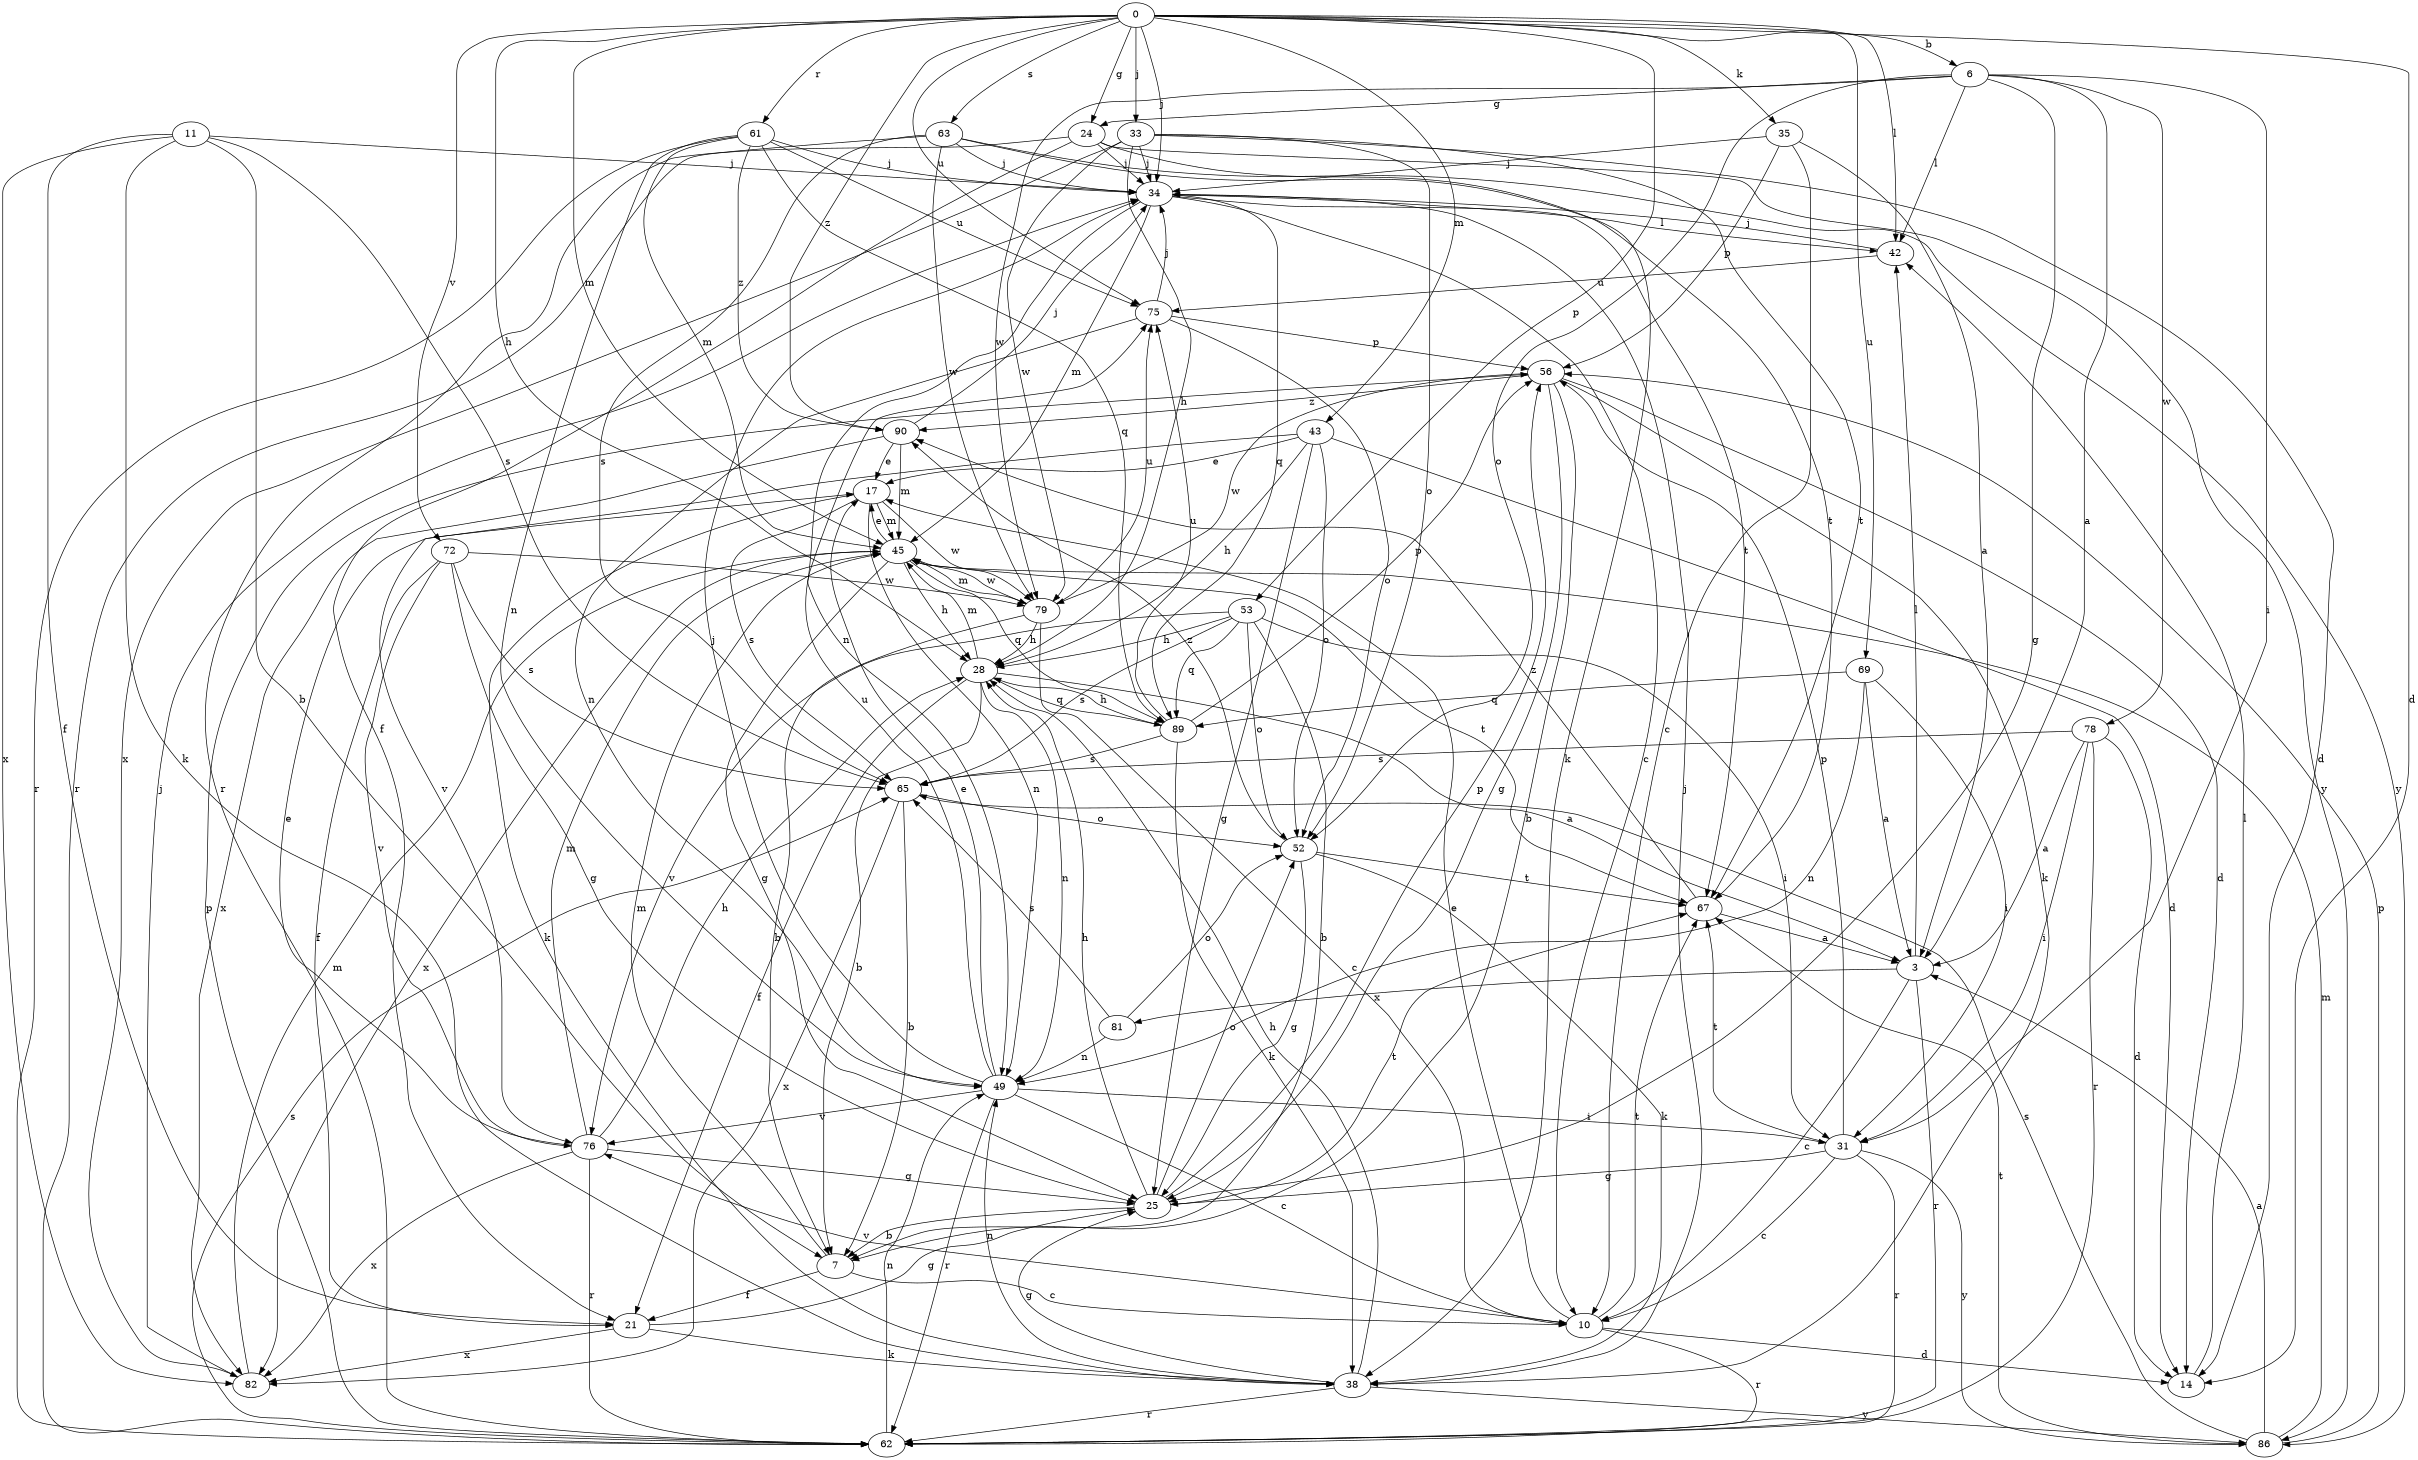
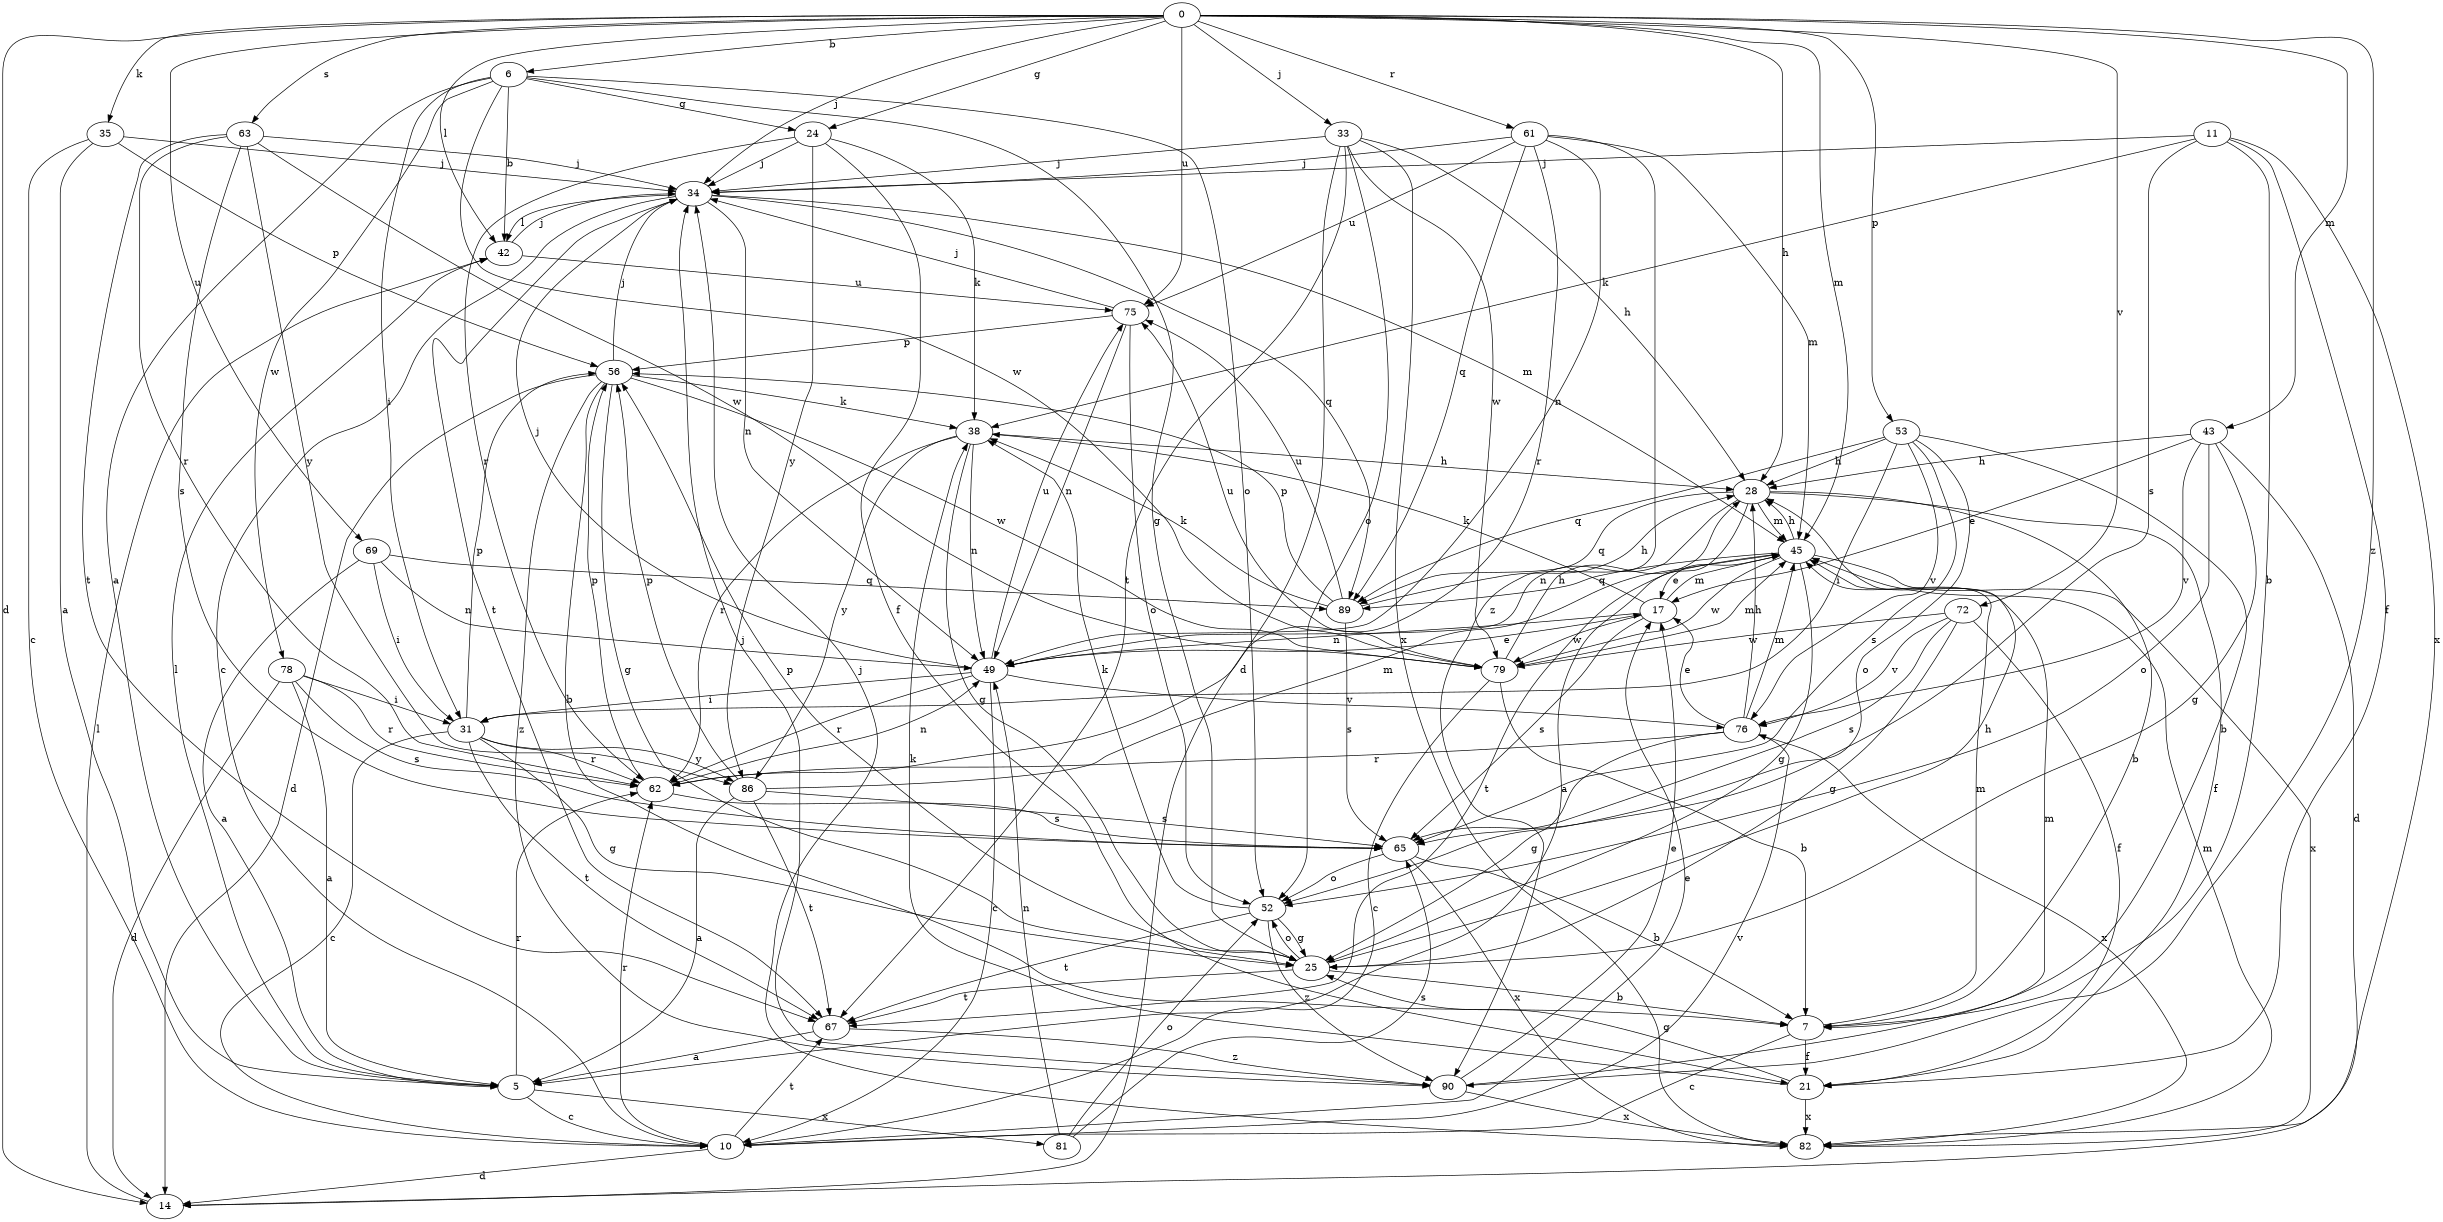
(1936, 164) -> (510, 164)
(1686, 729) -> (623, 273)
(1915, 968) -> (516, 1087)
